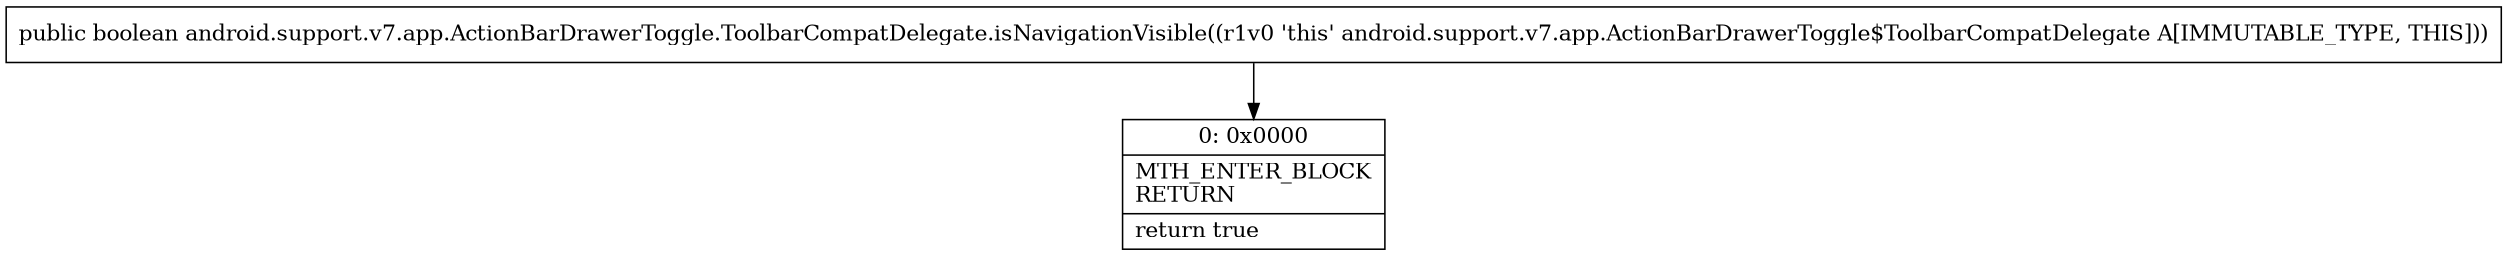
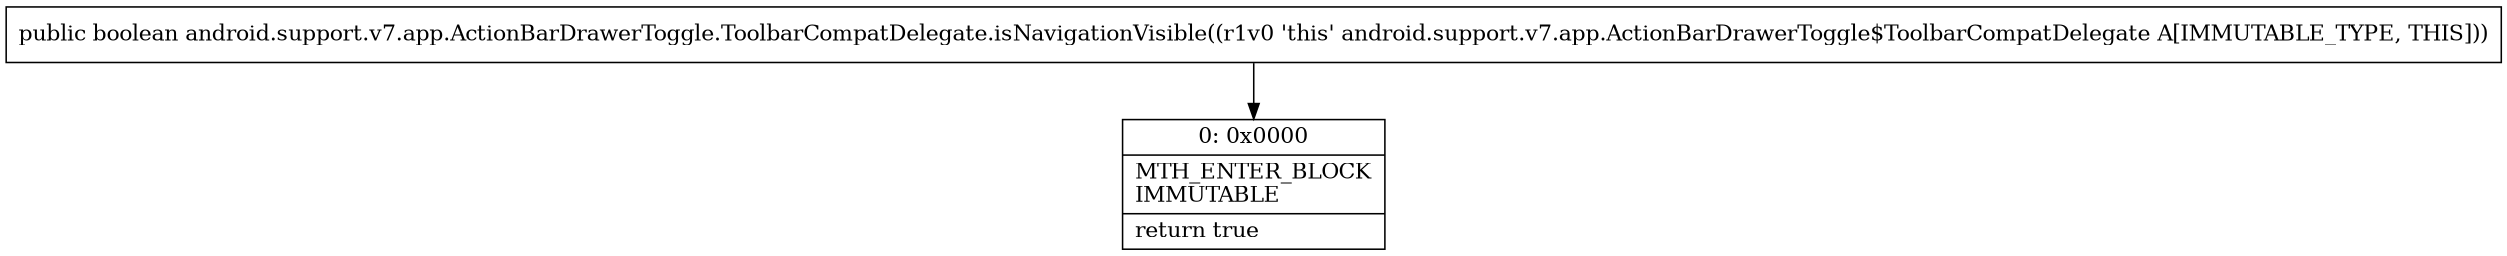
(1185, 195) -> (1207, 195)
